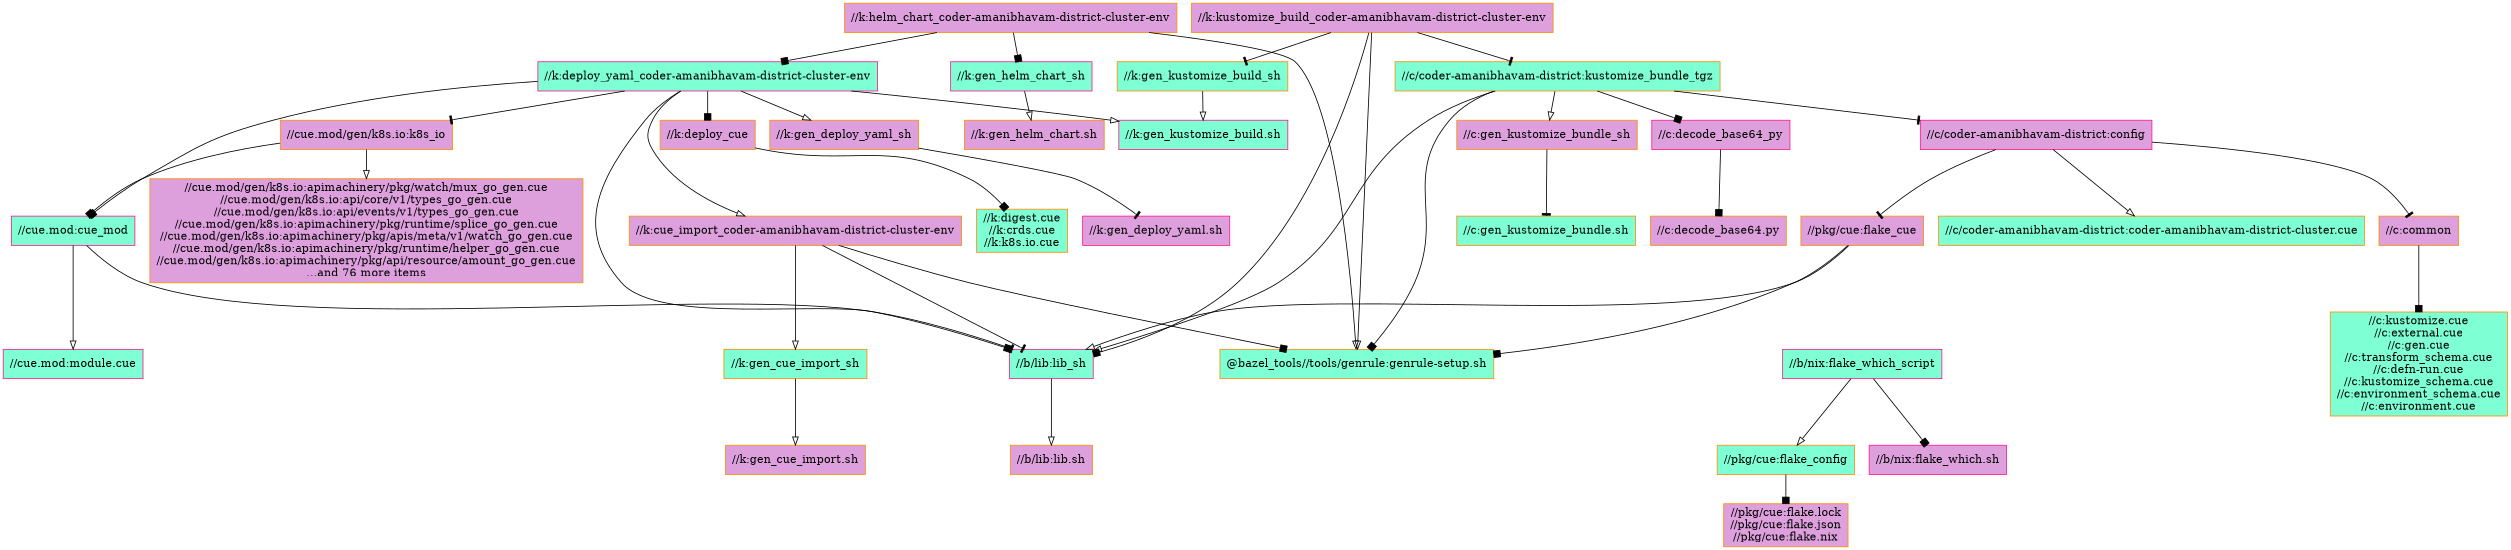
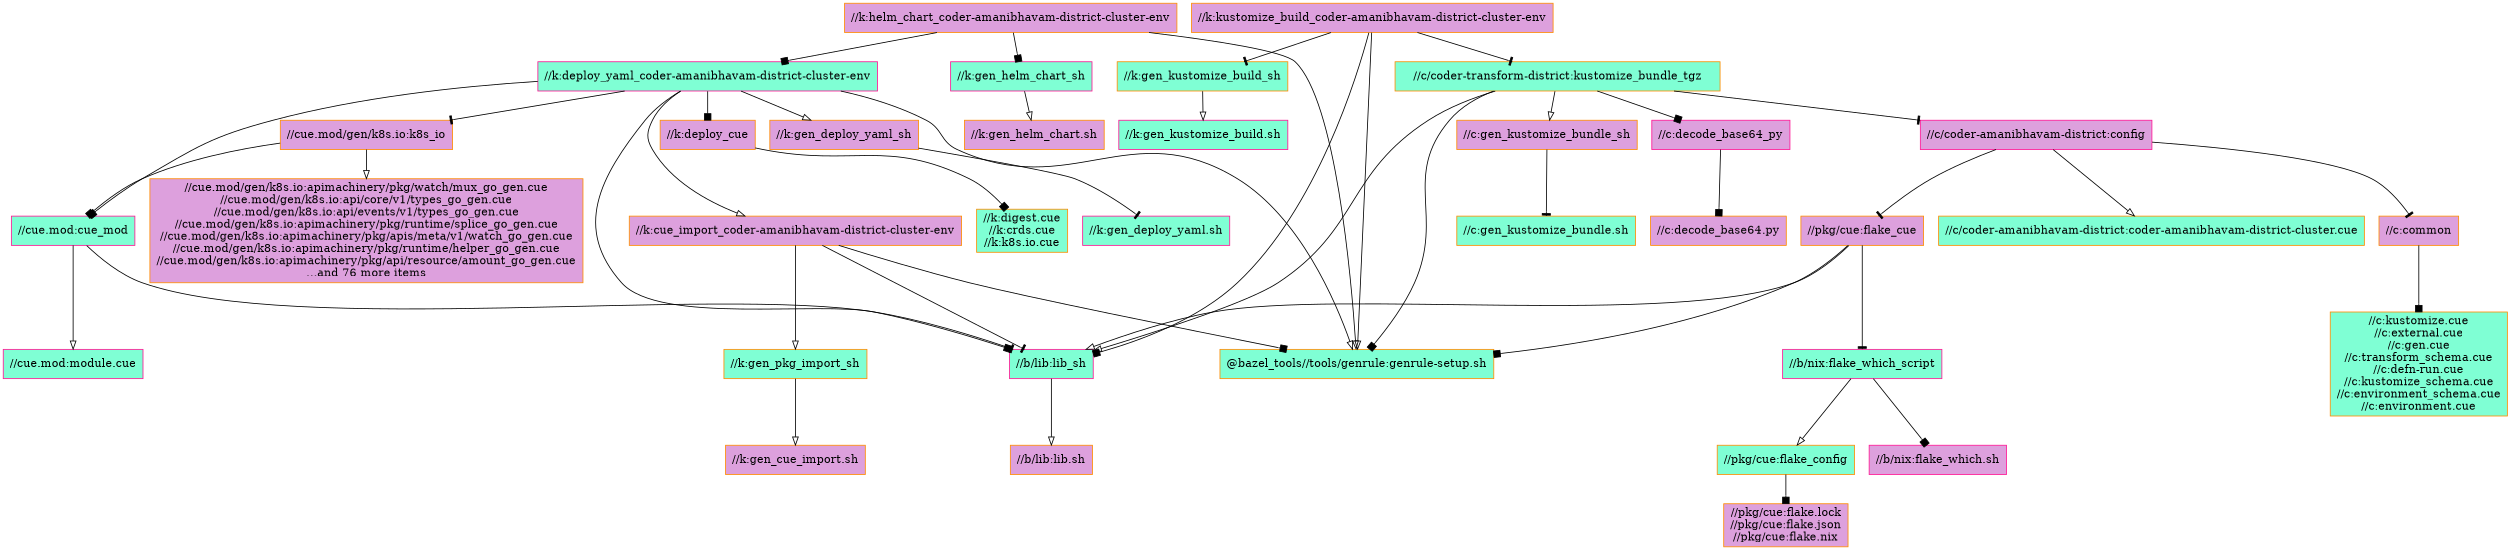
(1558, 76) -> (1558, 76)
(981, 105) -> (1132, 155)
(1156, 231) -> (1156, 231)
none -> (1862, 295)
(795, 364) -> (795, 364)
